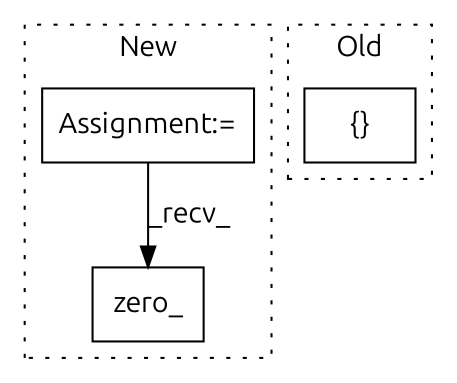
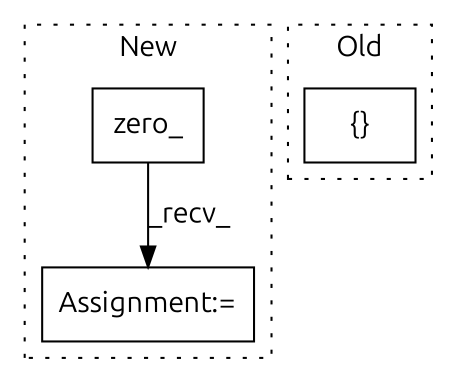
(148, 205) -> (148, 205)
